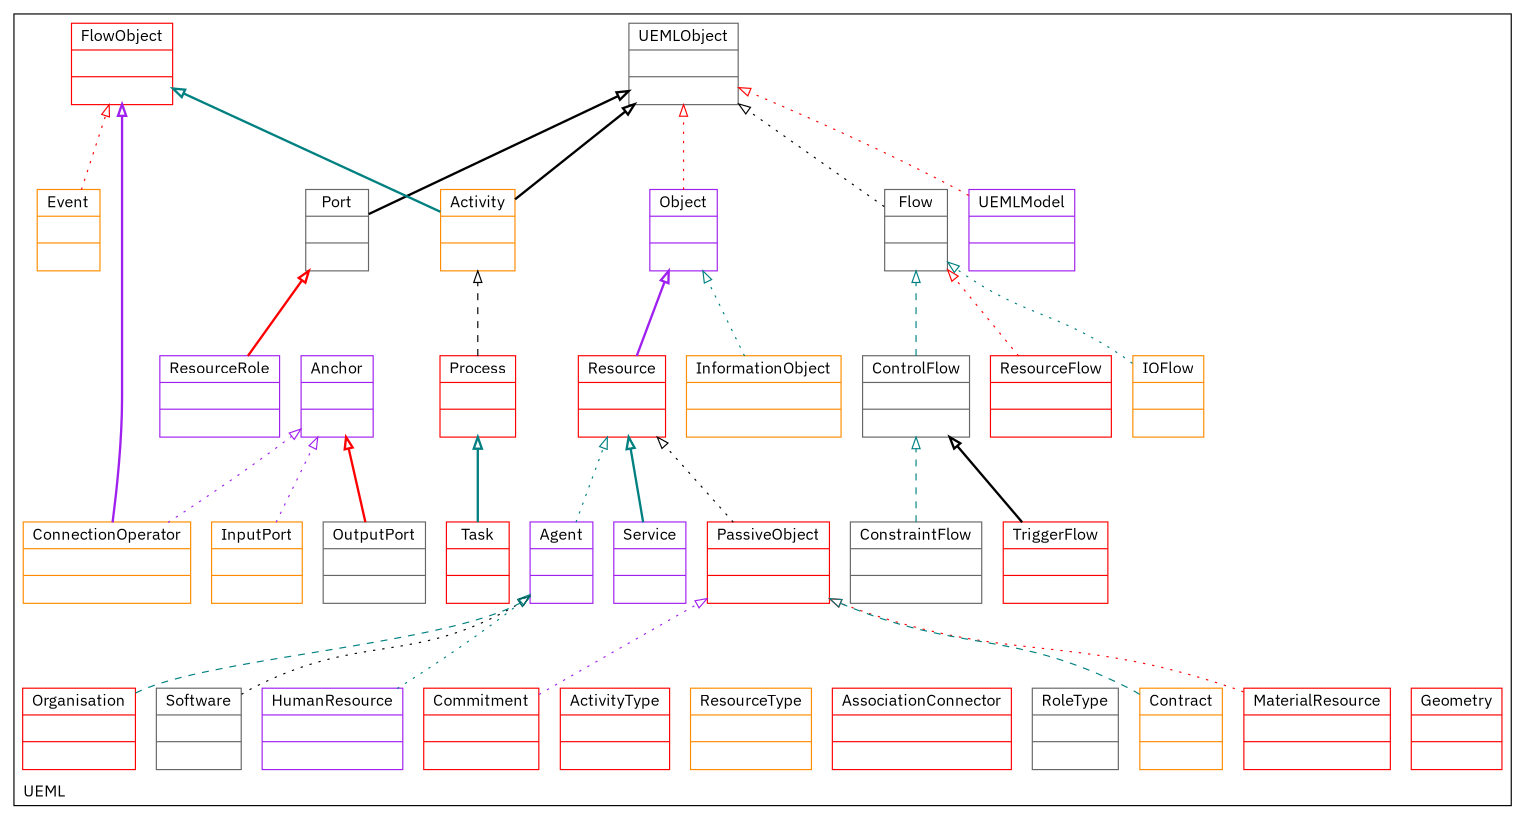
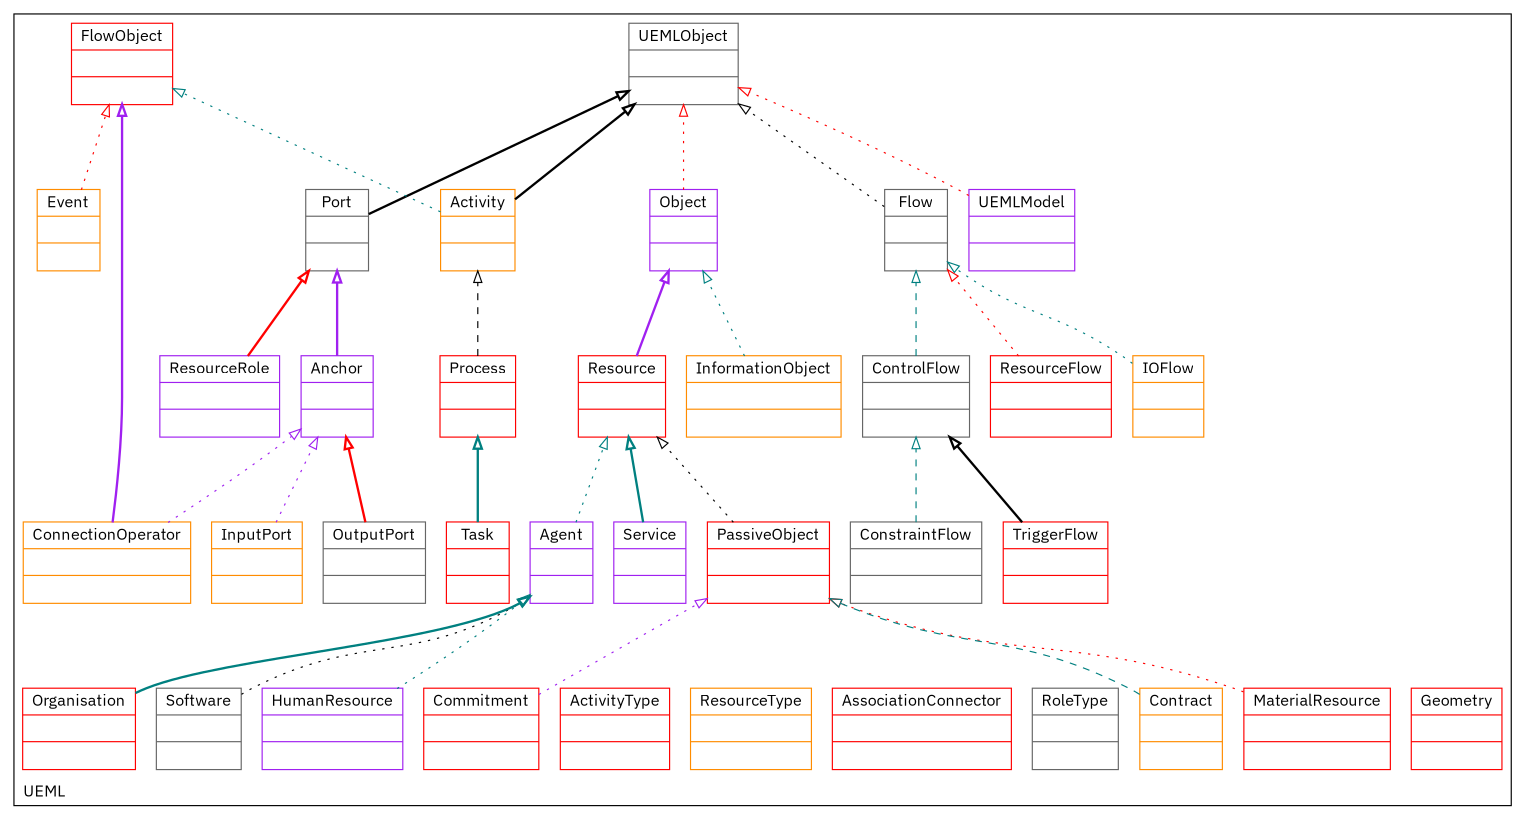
(312, 153) -> (312, 153)
none -> (337, 319)
(328, 650) -> (328, 650)
